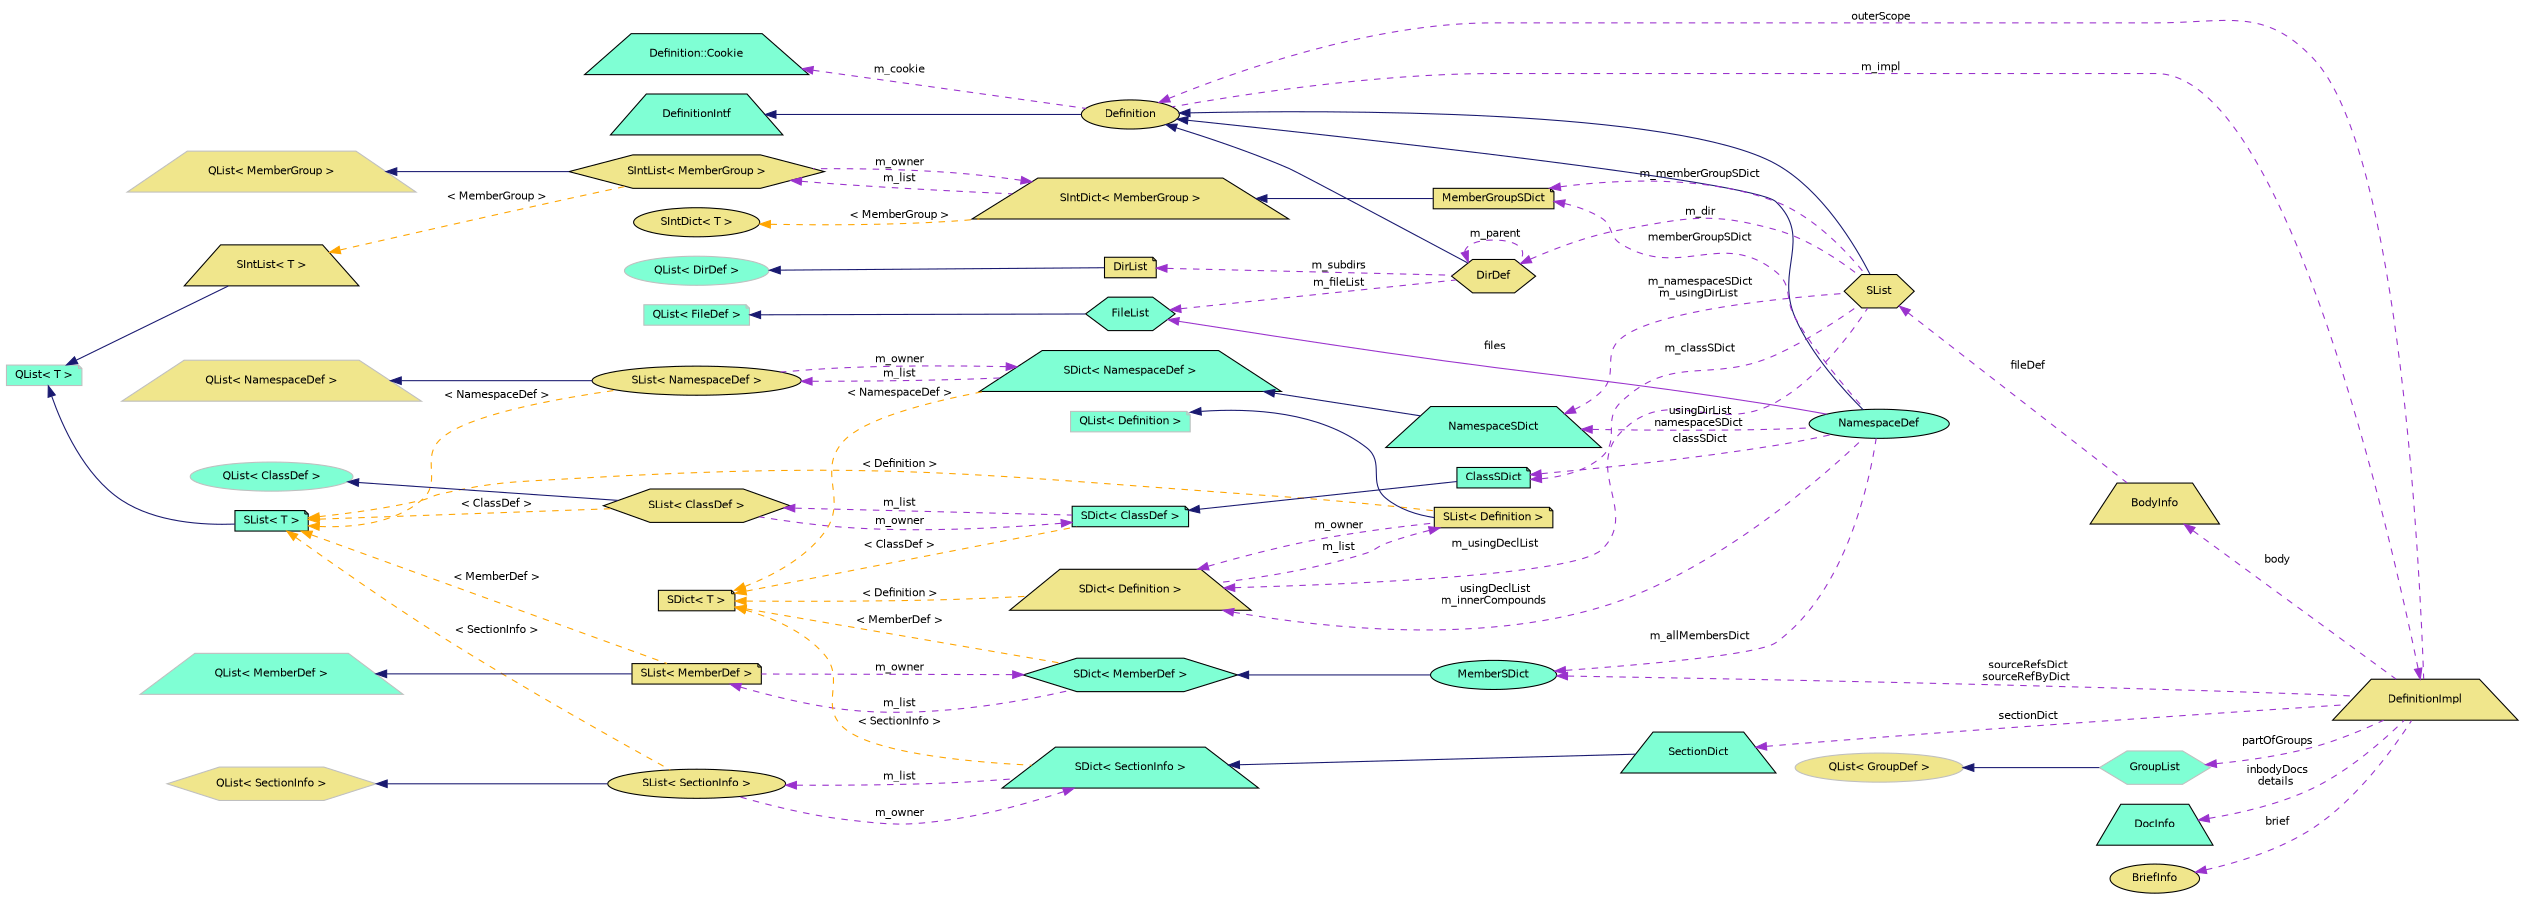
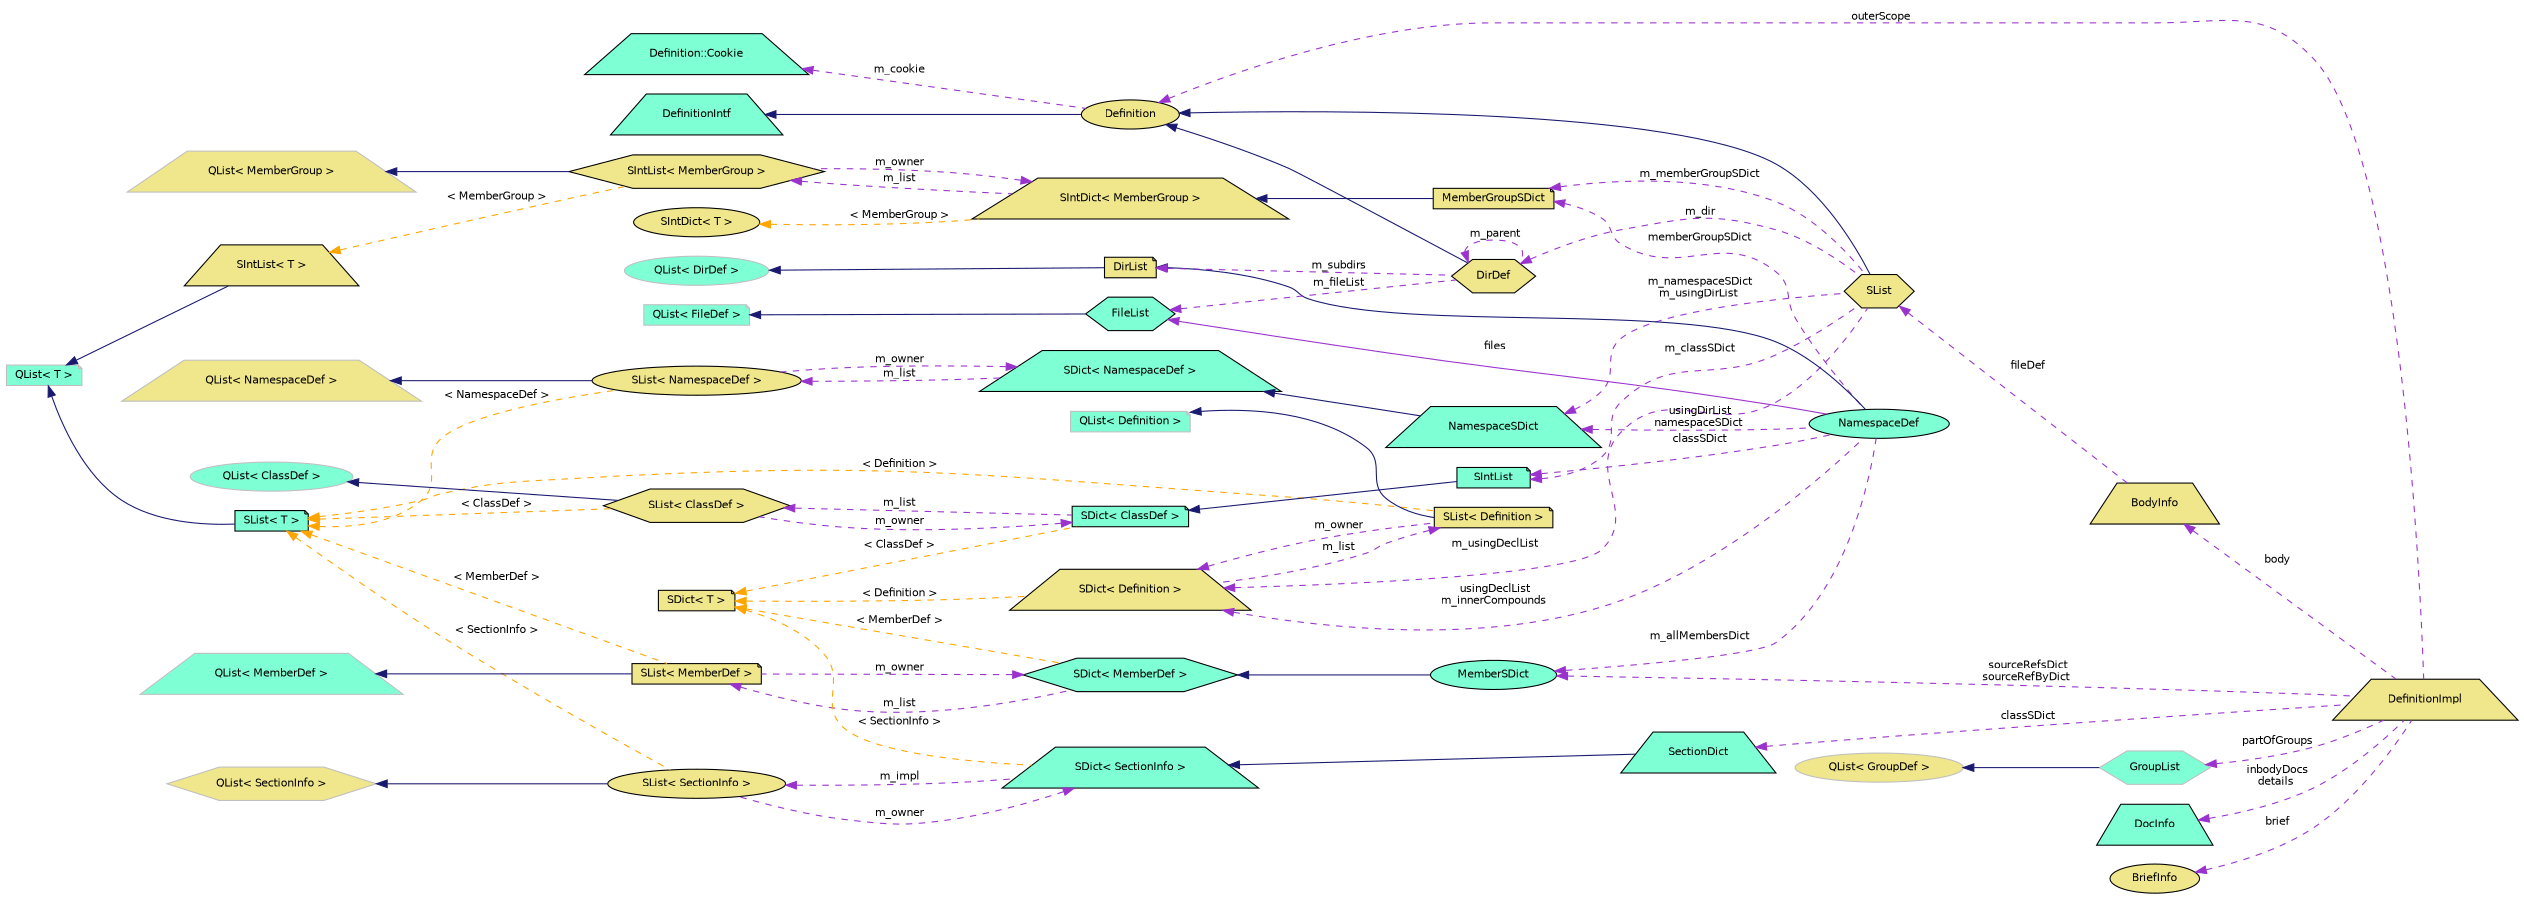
(1999, 74) -> none
(1601, 169) -> (1526, 318)
(833, 460) -> none
(1494, 478) -> (1494, 478)
(2027, 716) -> (2027, 716)
(898, 777) -> (898, 777)
